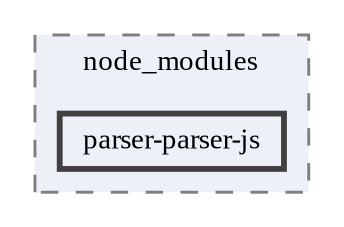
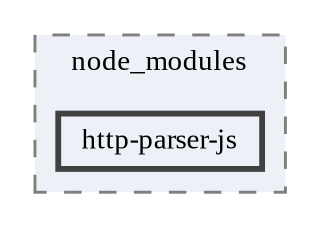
(172, 141) -> (160, 141)
